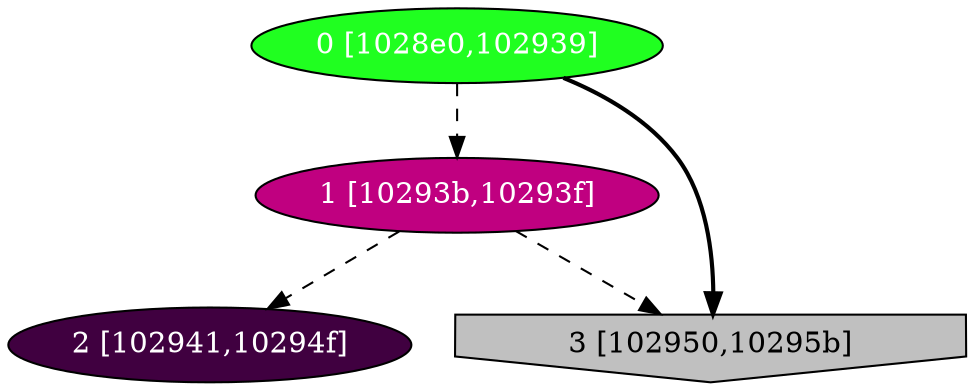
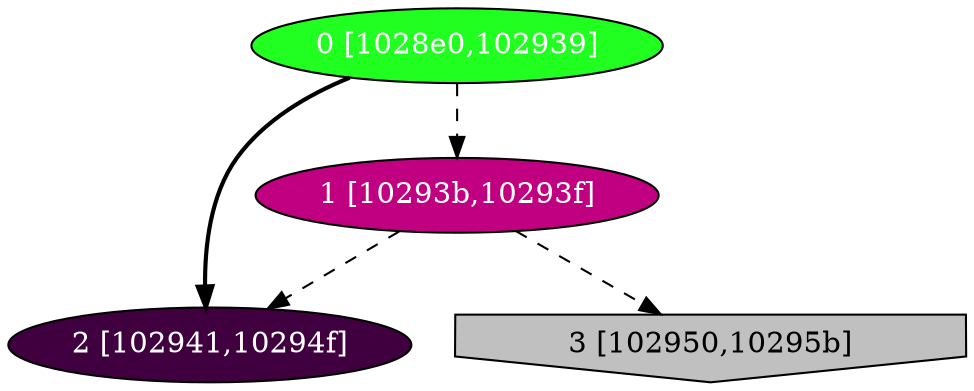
(678, 158) -> (239, 156)
